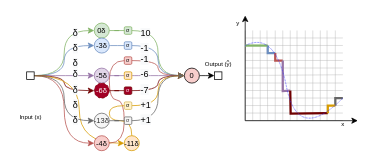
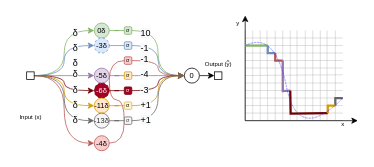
(102, 45) -> (102, 45)
(144, 73) -> (144, 73)
(192, 75) -> (192, 75)
(144, 88) -> (144, 88)
(132, 143) -> (102, 105)
